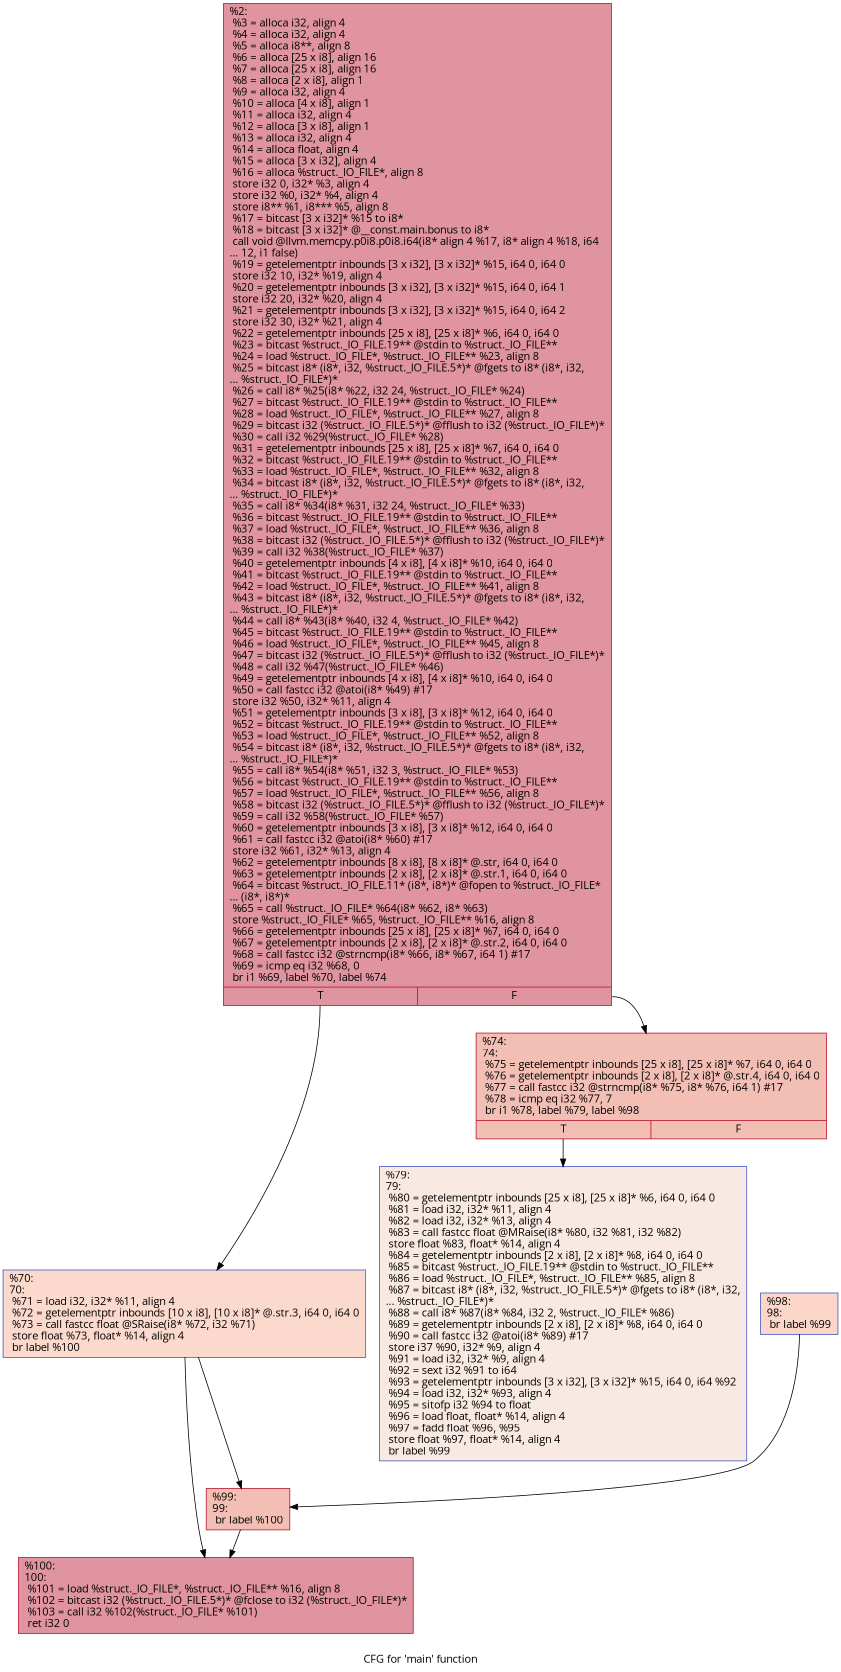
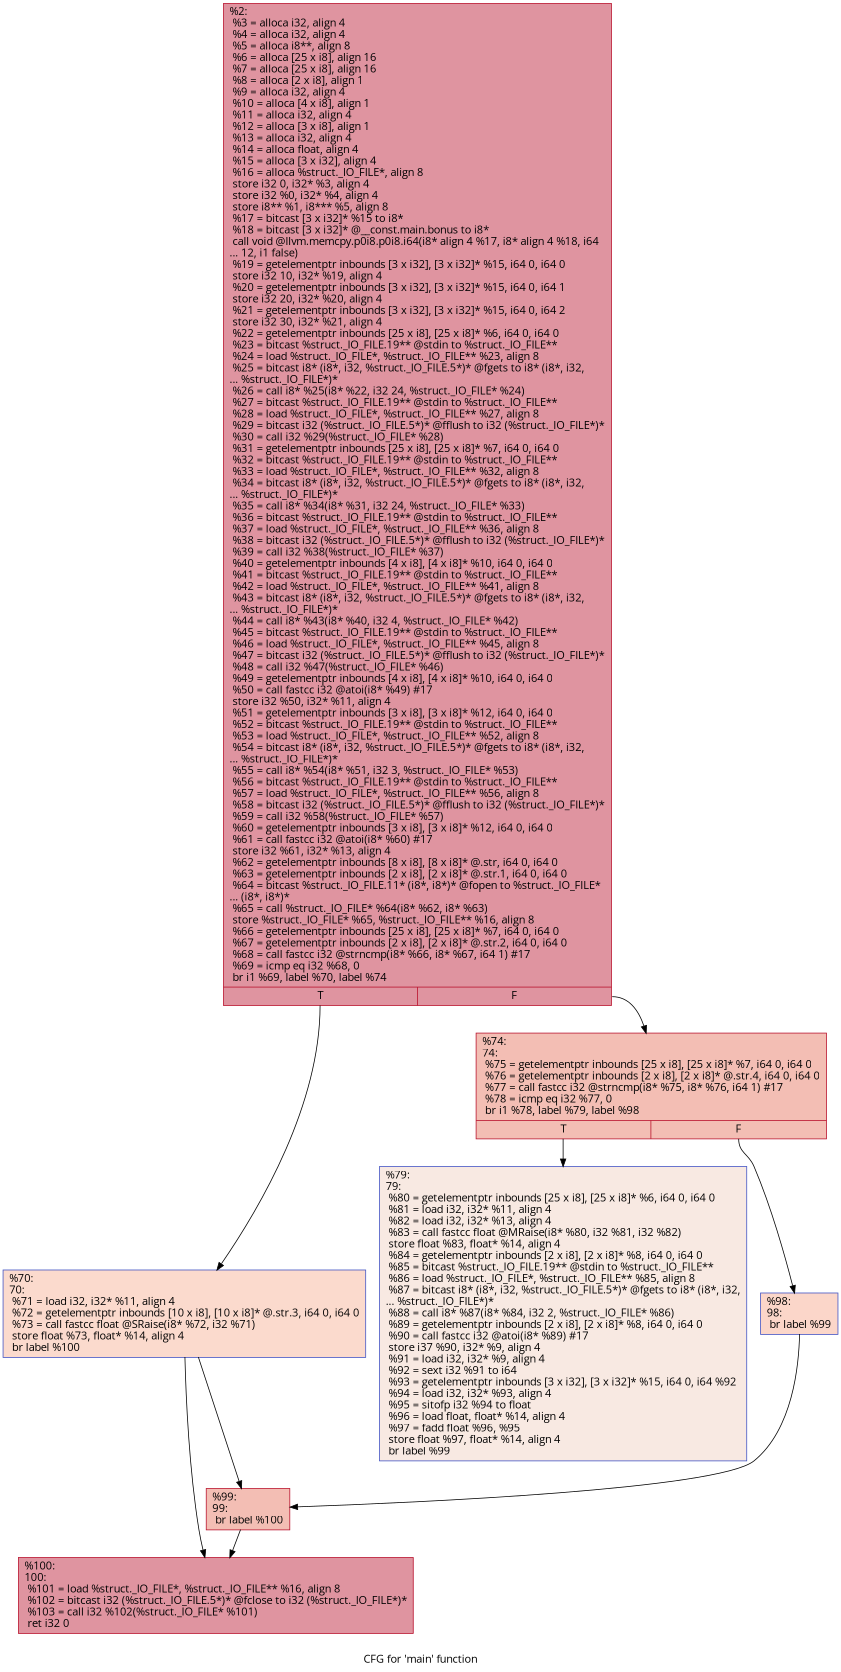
(547, 1099) -> (547, 1099)
none -> (770, 1210)
